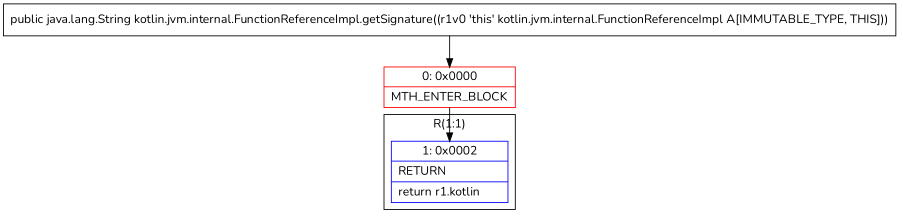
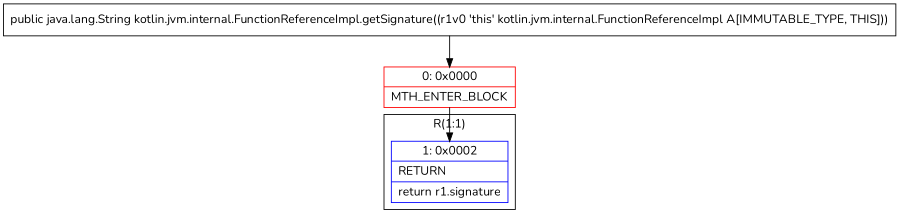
(439, 192) -> (450, 192)
